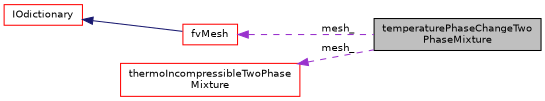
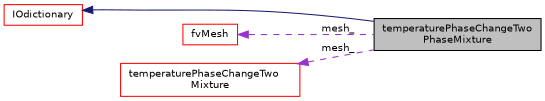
(138, 26) -> (234, 10)
(210, 80) -> (210, 80)
